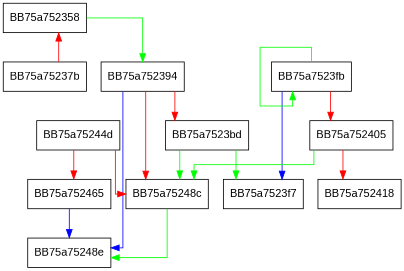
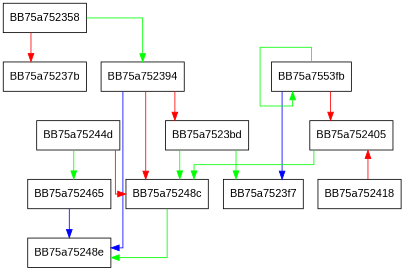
(59, 51) -> (31, 43)
(311, 77) -> (311, 77)
(74, 161) -> (74, 161)
(343, 161) -> (368, 169)
